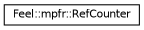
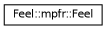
(72, 15) -> (53, 15)
